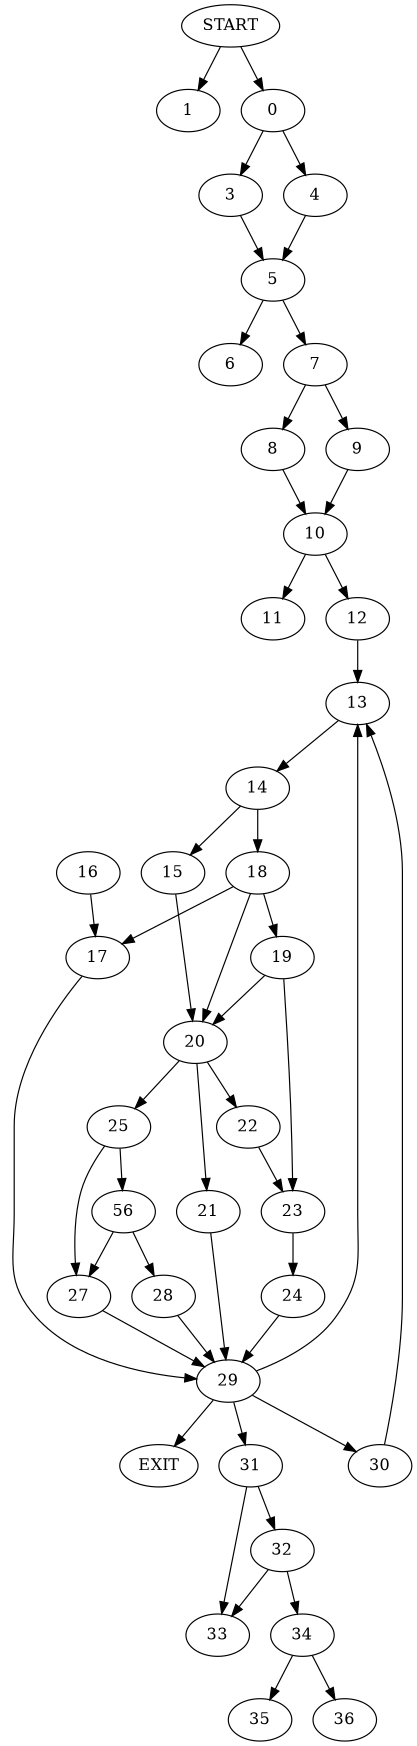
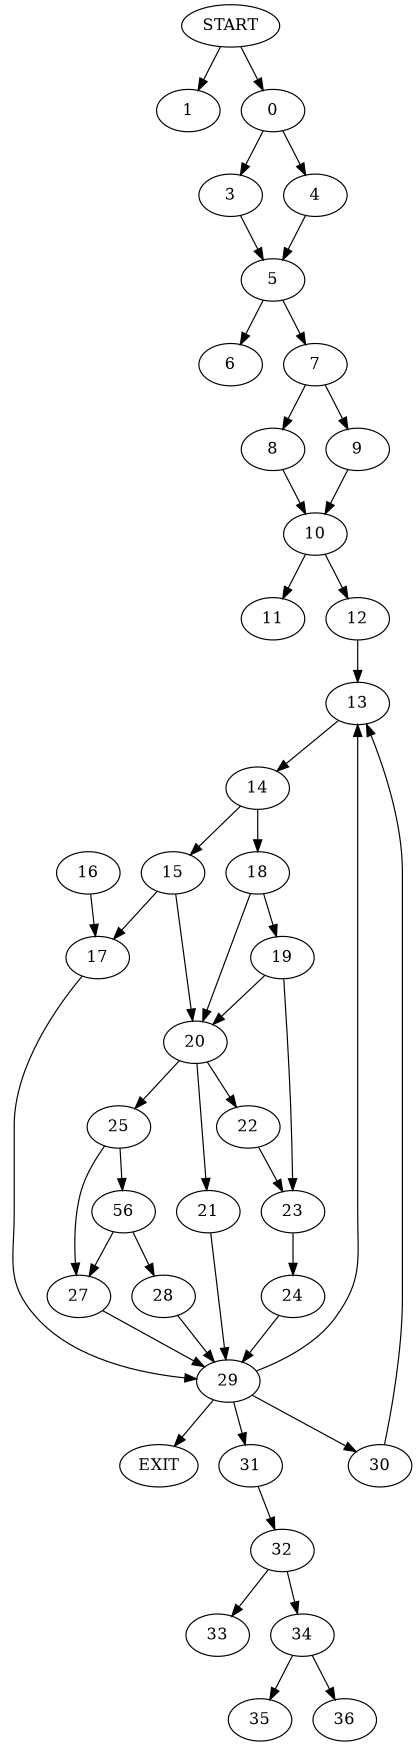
(186, 911) -> (139, 911)
(235, 1545) -> none
